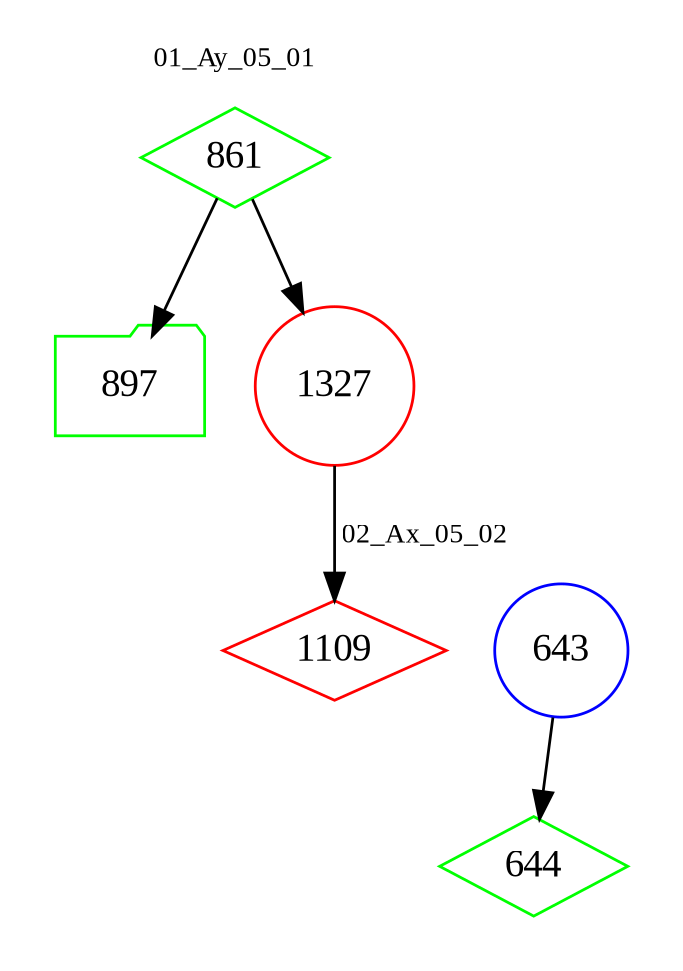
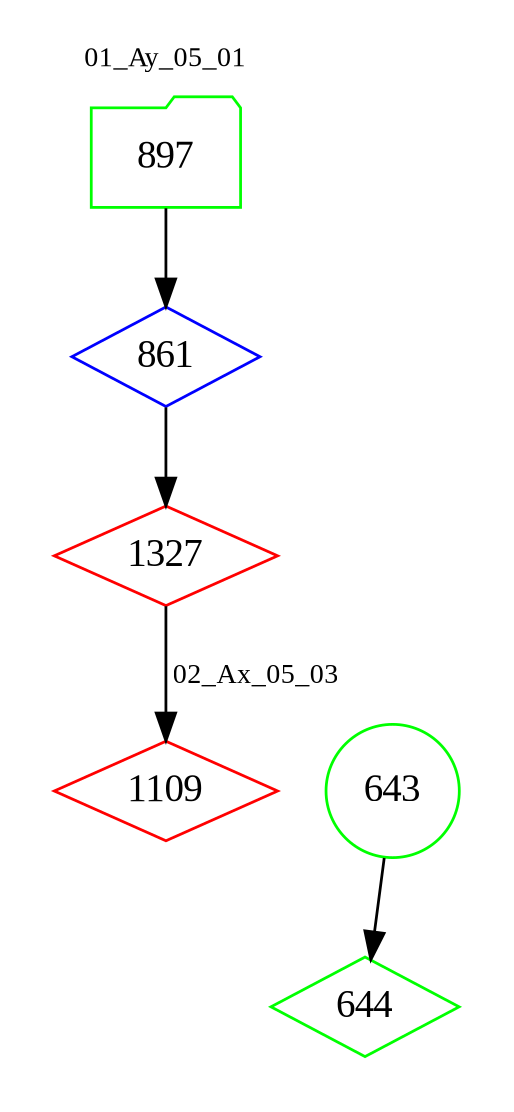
(235, 158) -> (166, 357)
(191, 254) -> (166, 244)
(335, 386) -> (166, 556)
(426, 536) -> (257, 676)
(561, 651) -> (393, 791)
